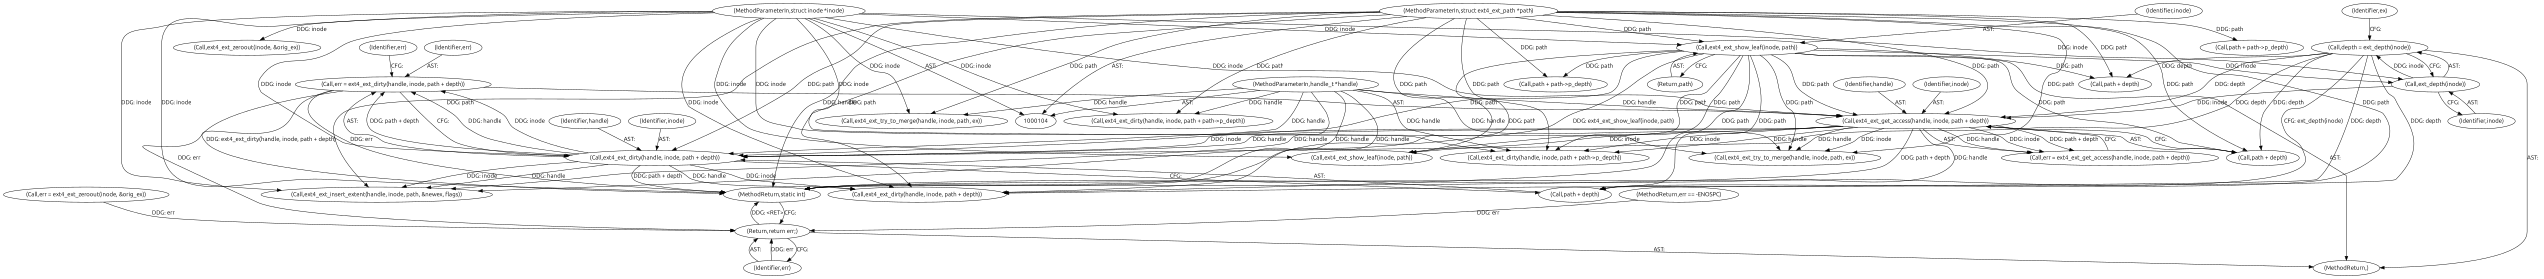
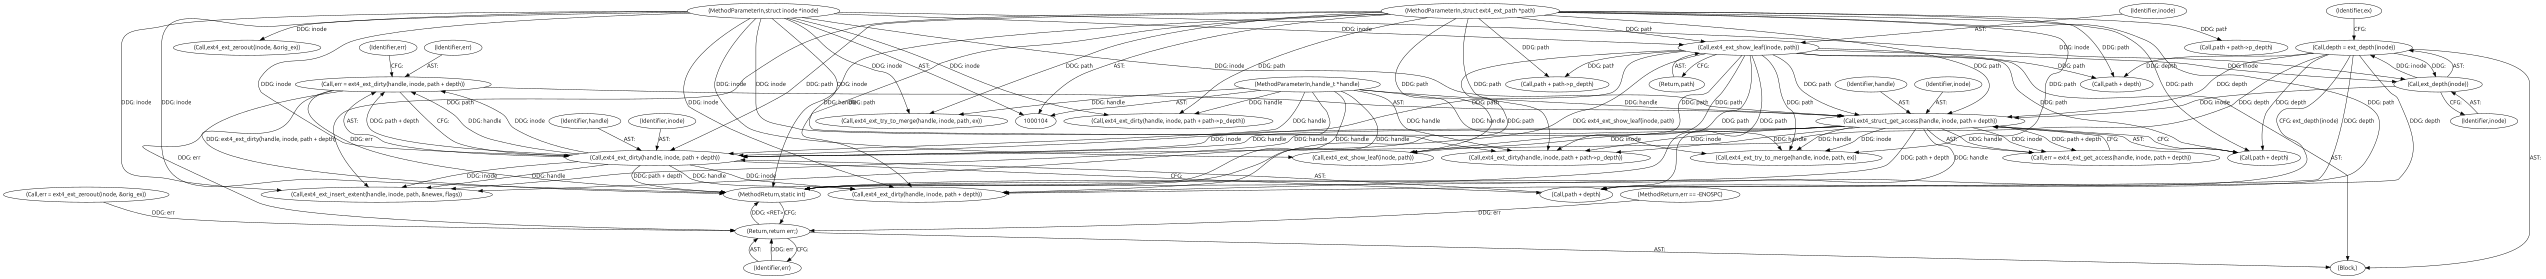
(2436, 66) -> (2440, 66)
(1916, 121) -> (1920, 121)
(2346, 268) -> (2348, 268)
